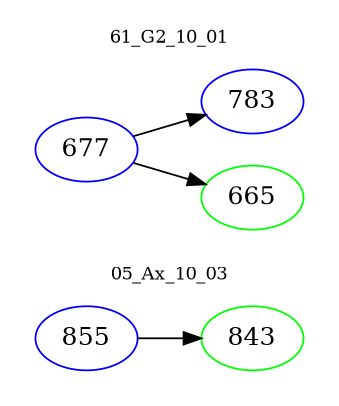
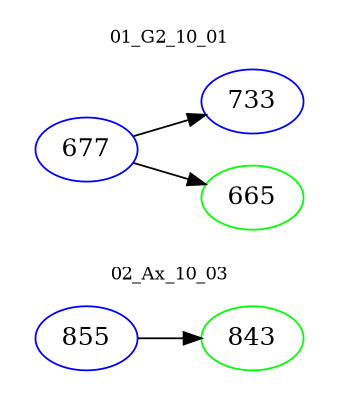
(169, 38) -> (169, 38)
(252, 101) -> (252, 101)
(169, 275) -> (169, 275)
